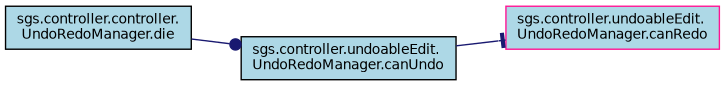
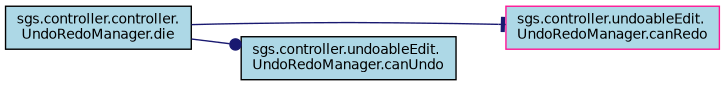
(477, 43) -> (345, 23)
